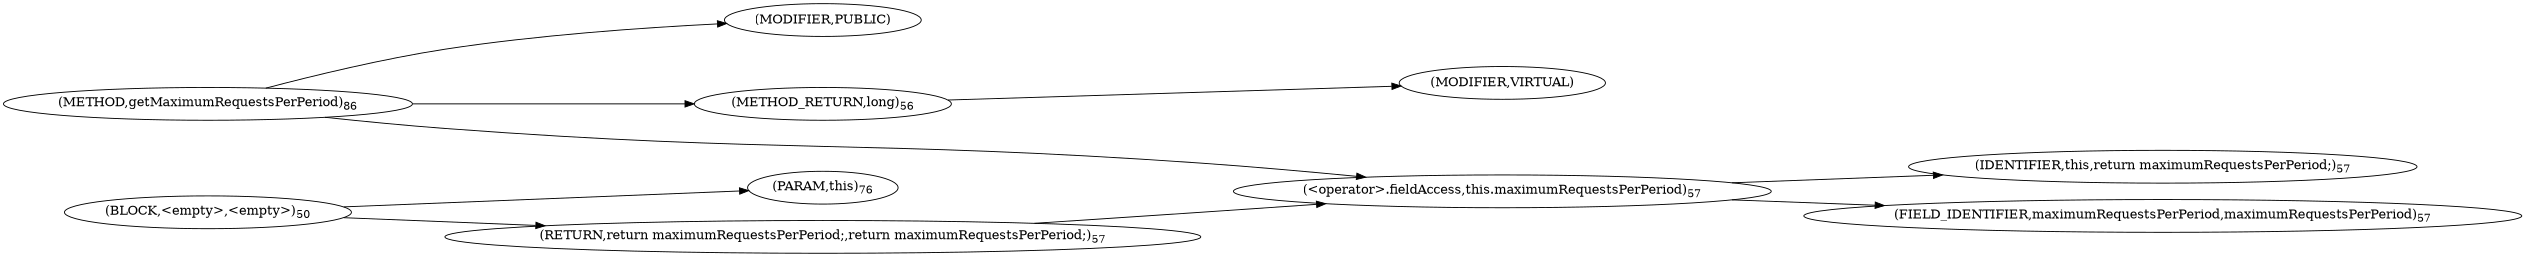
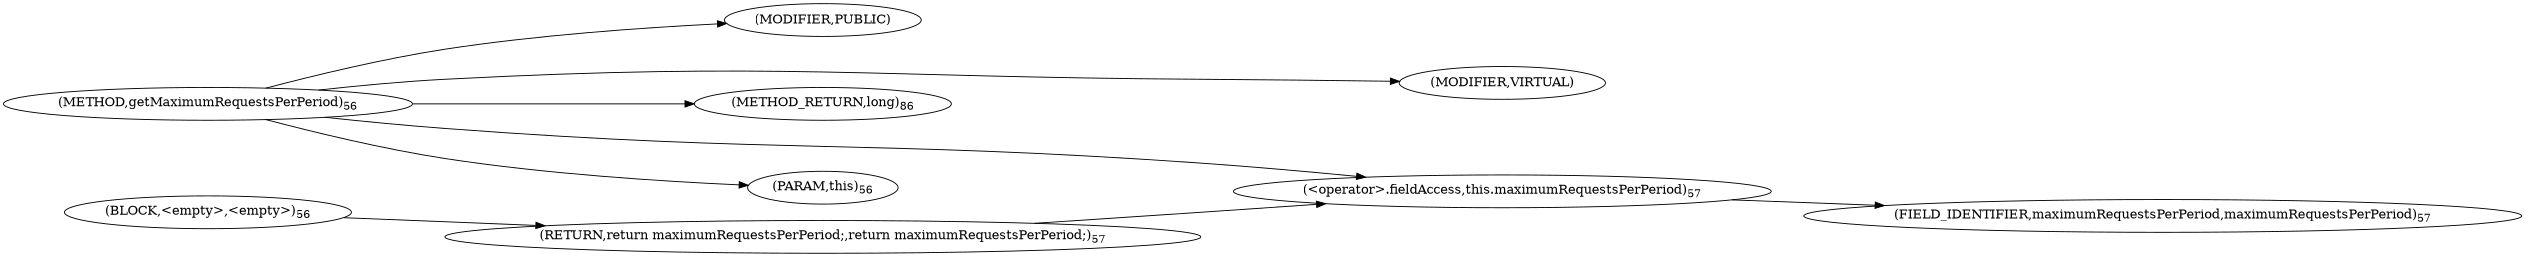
(1170, 93) -> (854, 73)
(351, 102) -> (351, 102)
(907, 102) -> (907, 102)
(2163, 167) -> none
(866, 186) -> (866, 186)
(542, 199) -> (501, 166)
(304, 211) -> (304, 211)
